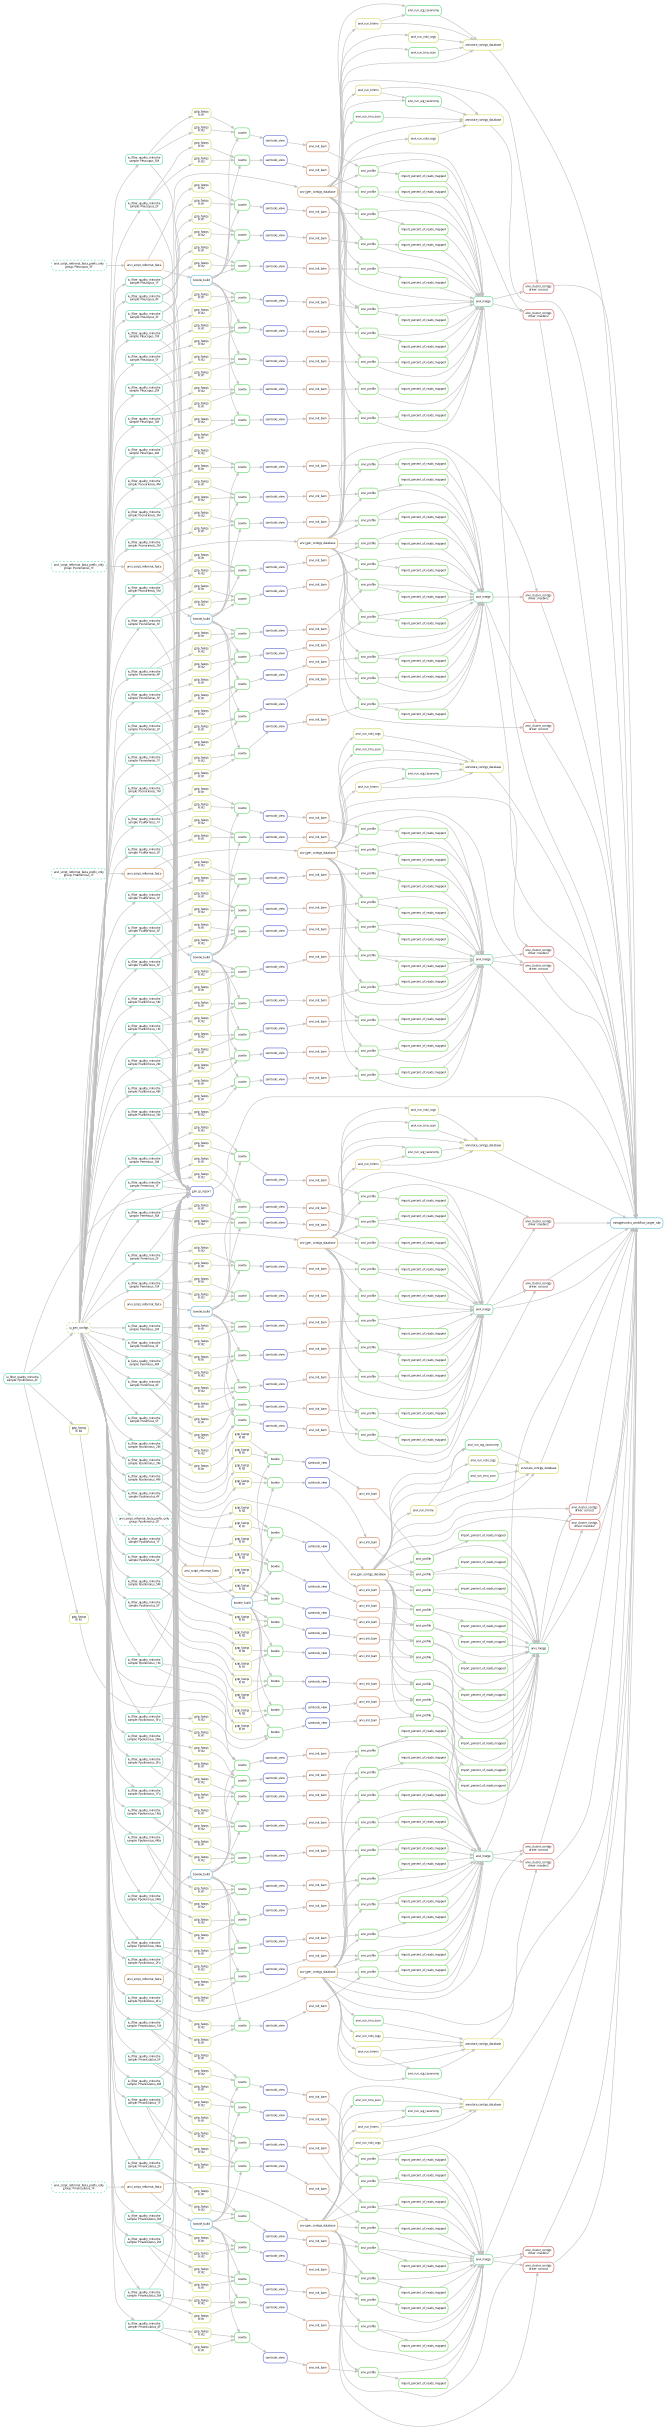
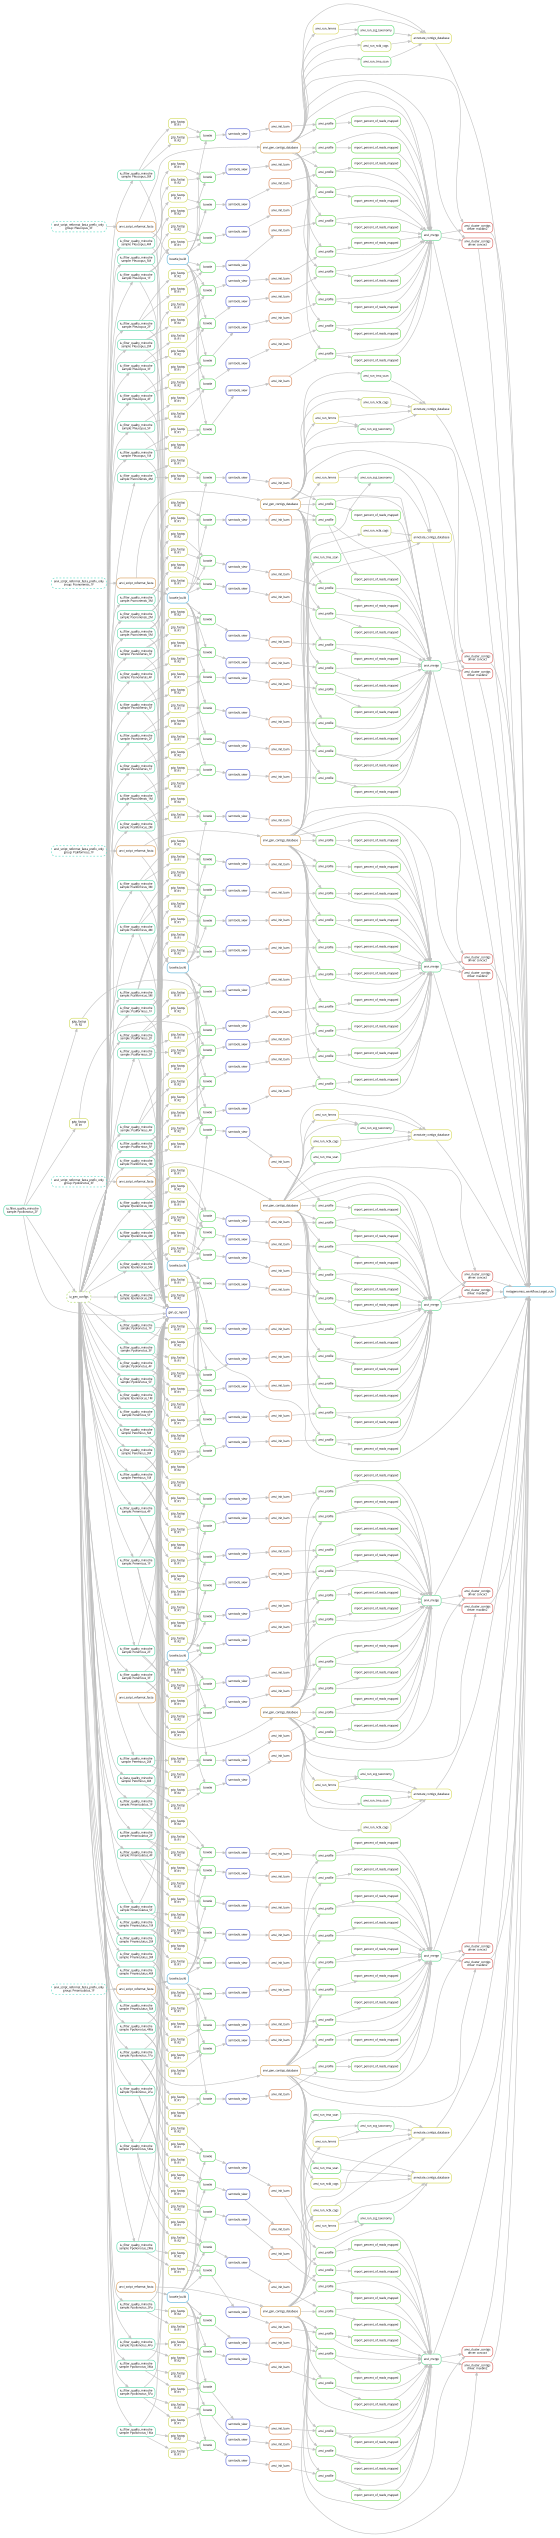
(175, 836) -> none
(107, 1425) -> (109, 1092)
(177, 1595) -> none
